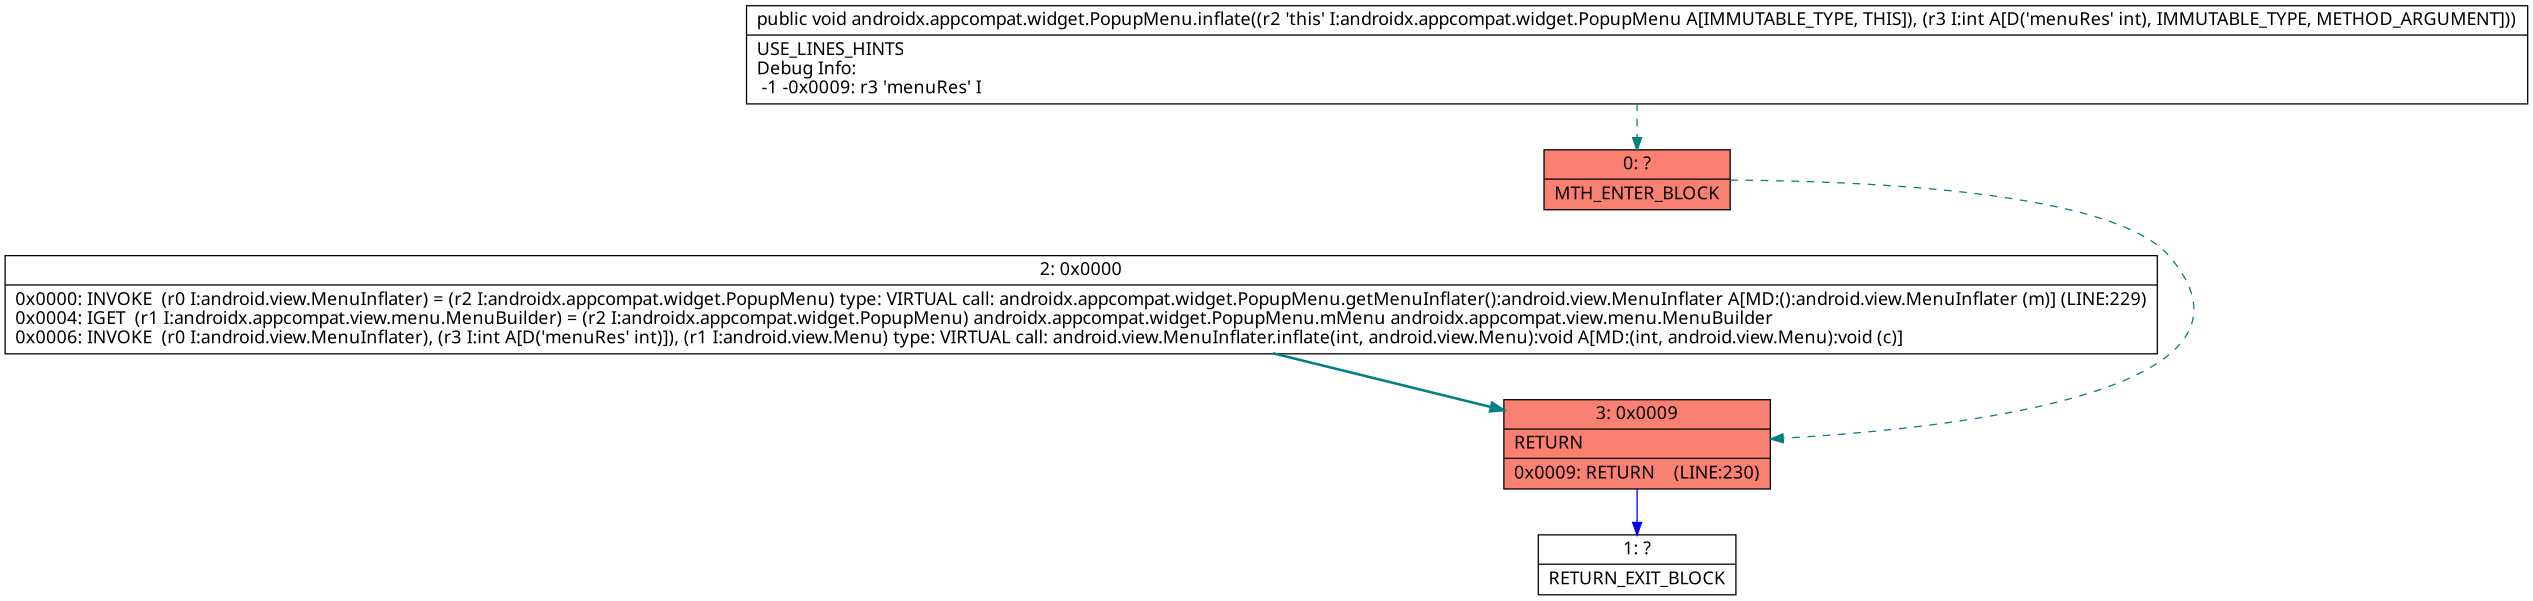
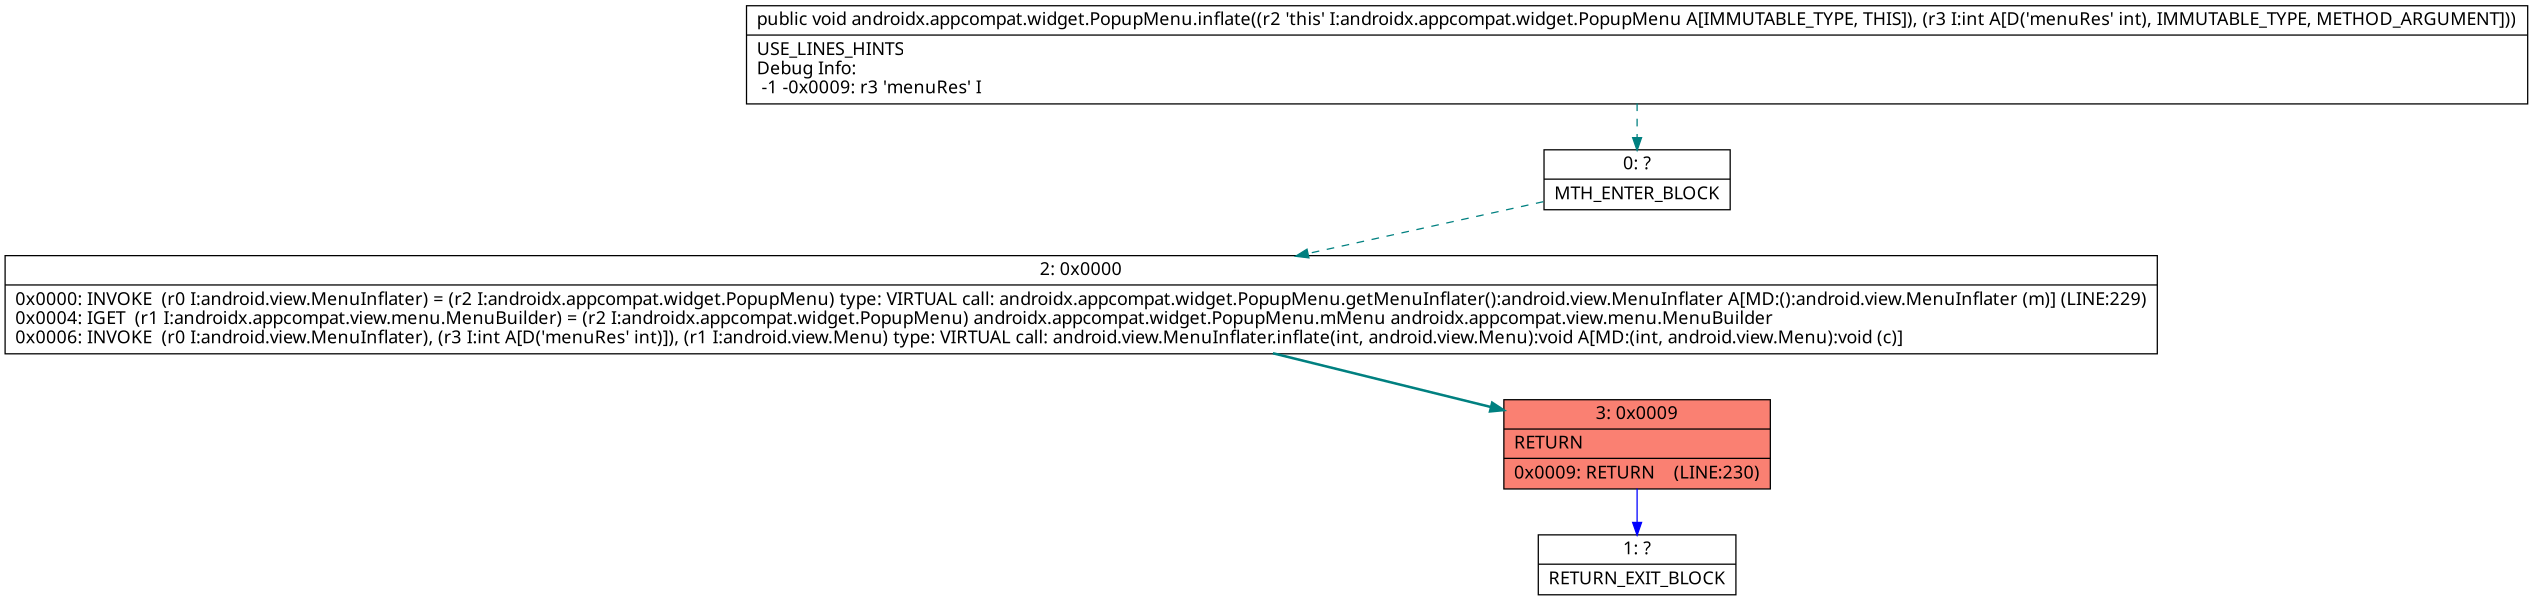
(1637, 180) -> (1637, 180)
(2183, 282) -> (1426, 228)
